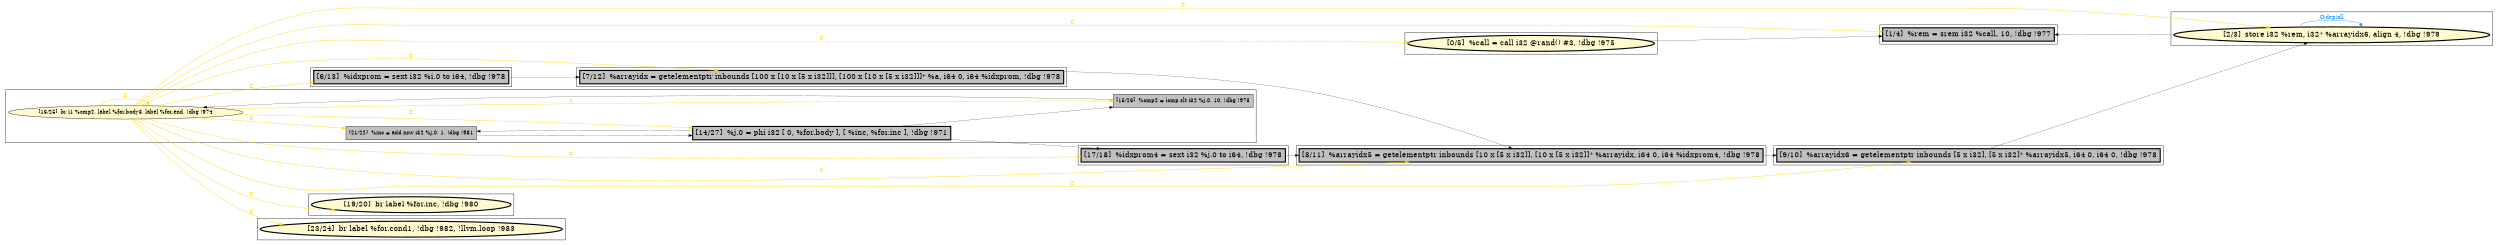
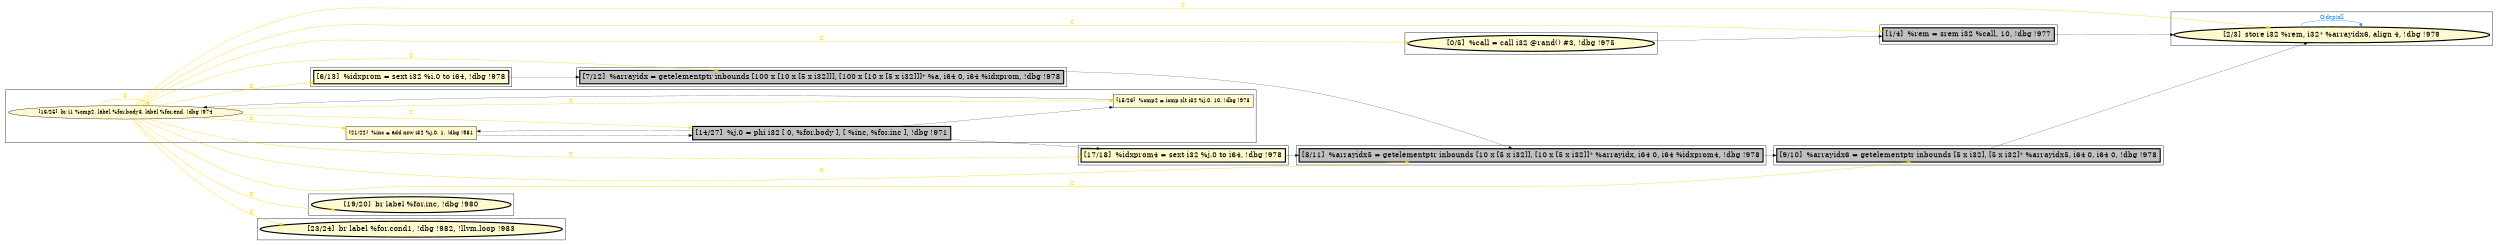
(2116, 35) -> (2112, 35)
(411, 77) -> (411, 77)
(1183, 101) -> (1183, 101)
(411, 133) -> (411, 133)
(1183, 155) -> (1183, 155)
